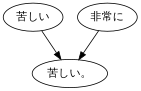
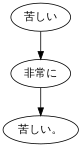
(49, 42) -> (41, 42)
